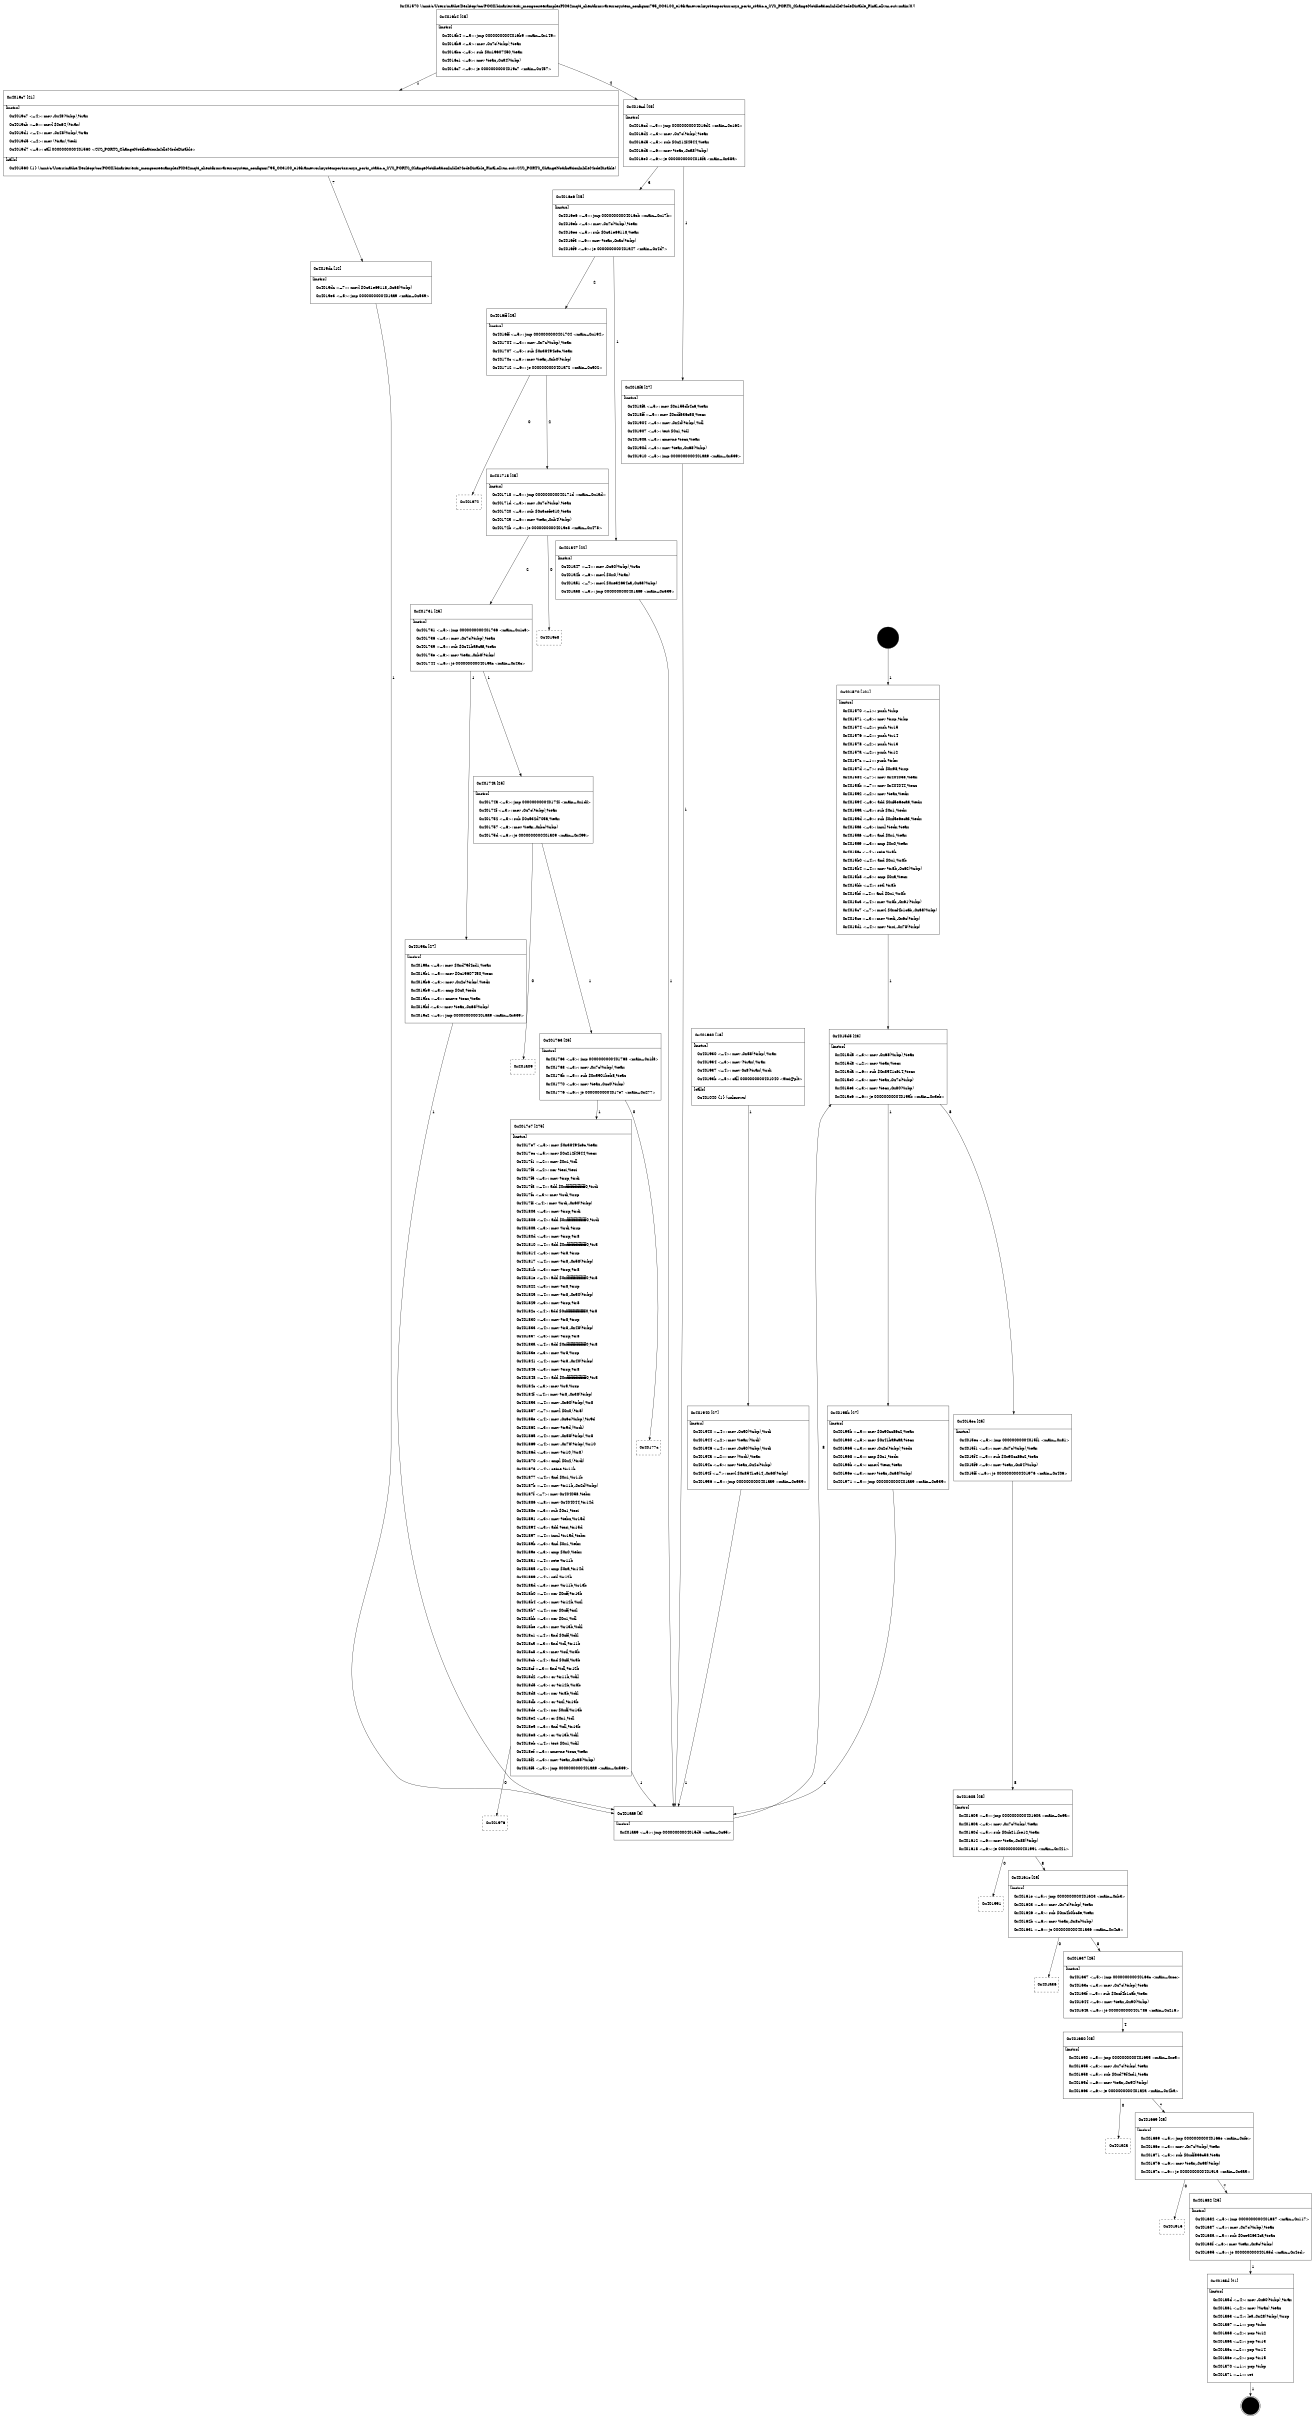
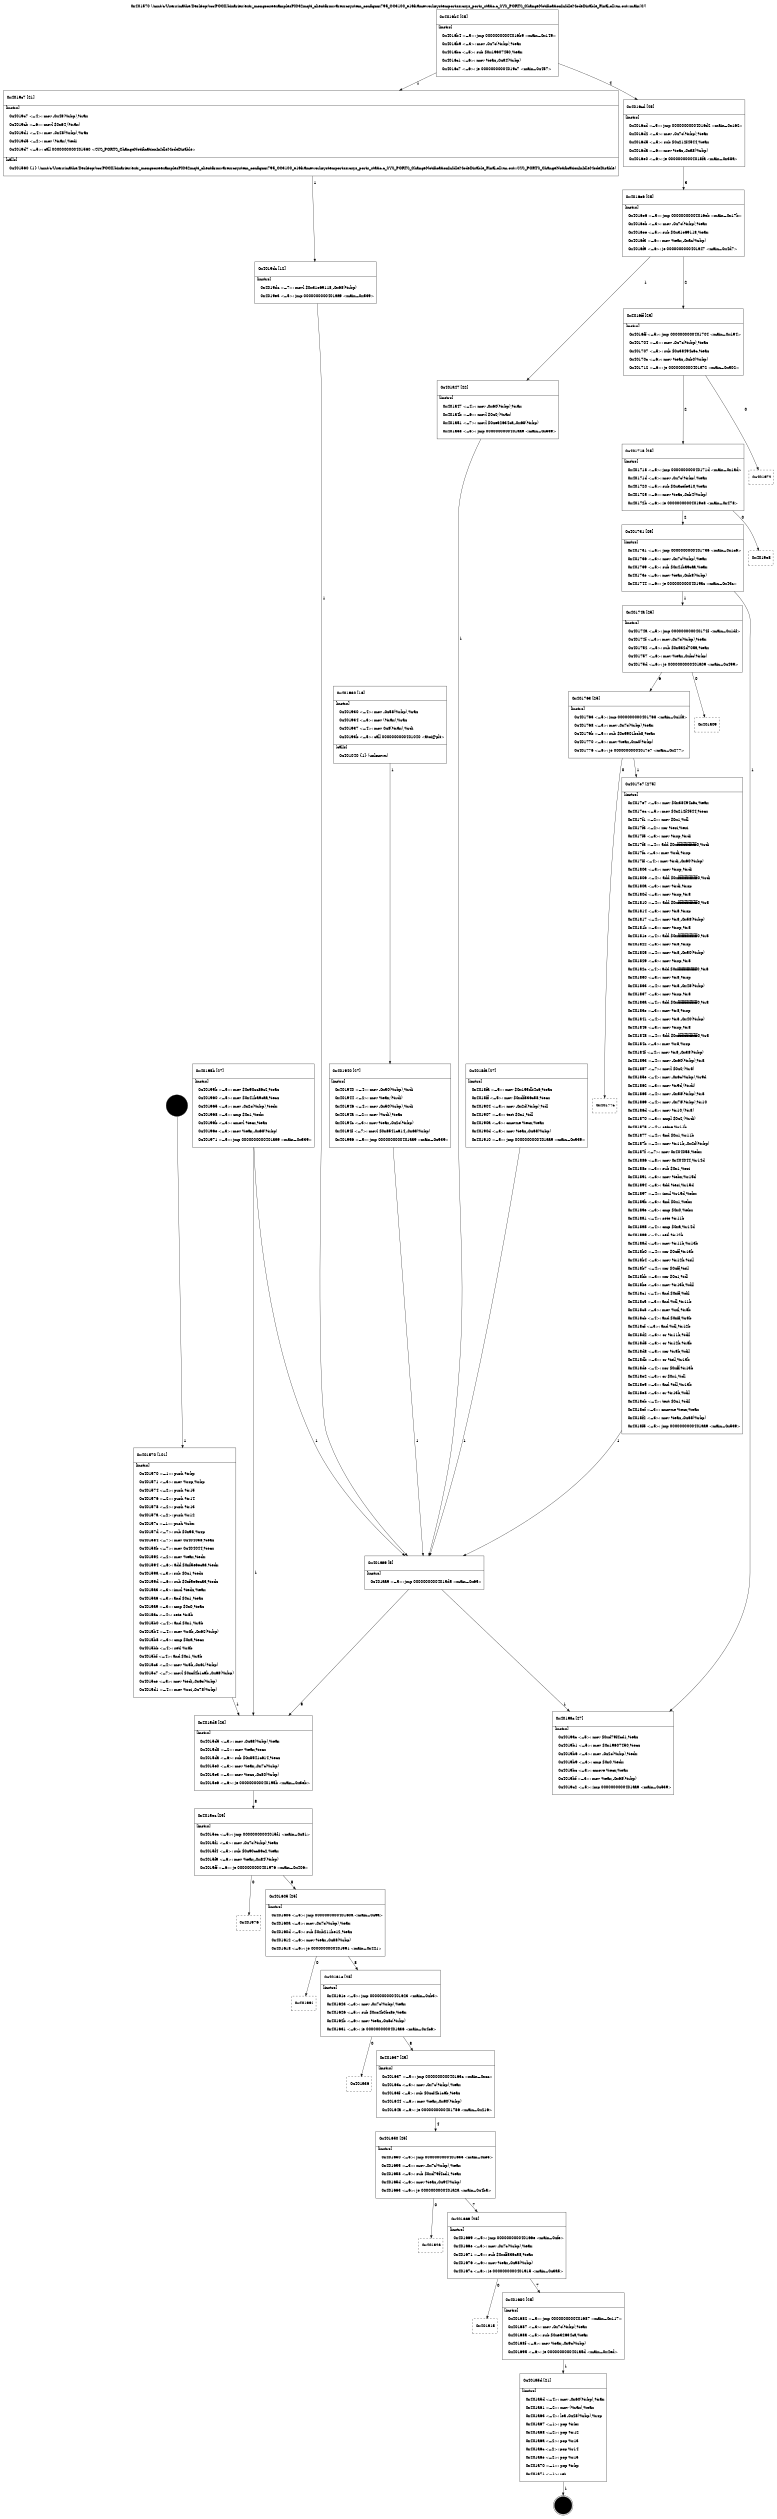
(333, 183) -> (314, 183)
(683, 272) -> none
(589, 981) -> (659, 679)
(888, 1254) -> (253, 1430)
(401, 1464) -> (505, 1649)
(504, 1780) -> (250, 1894)
